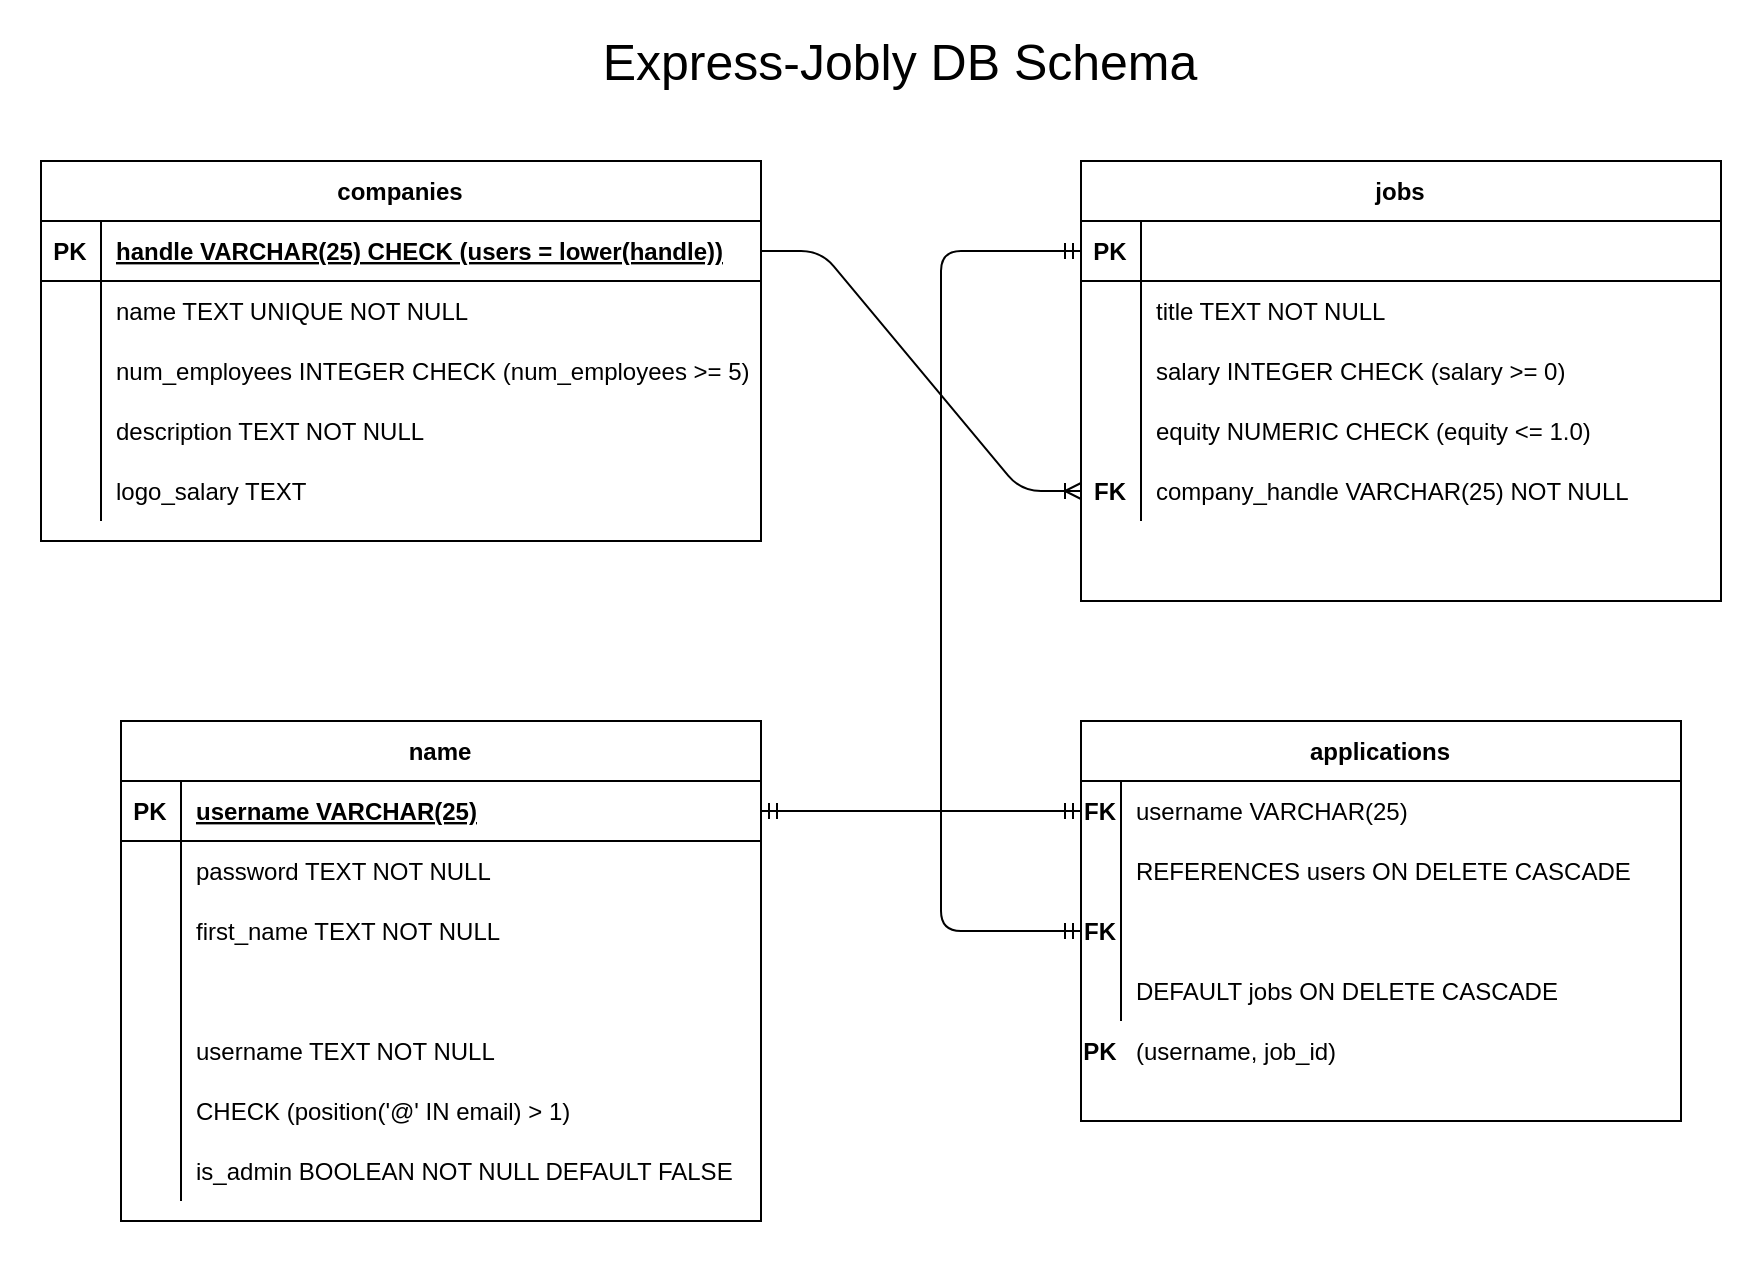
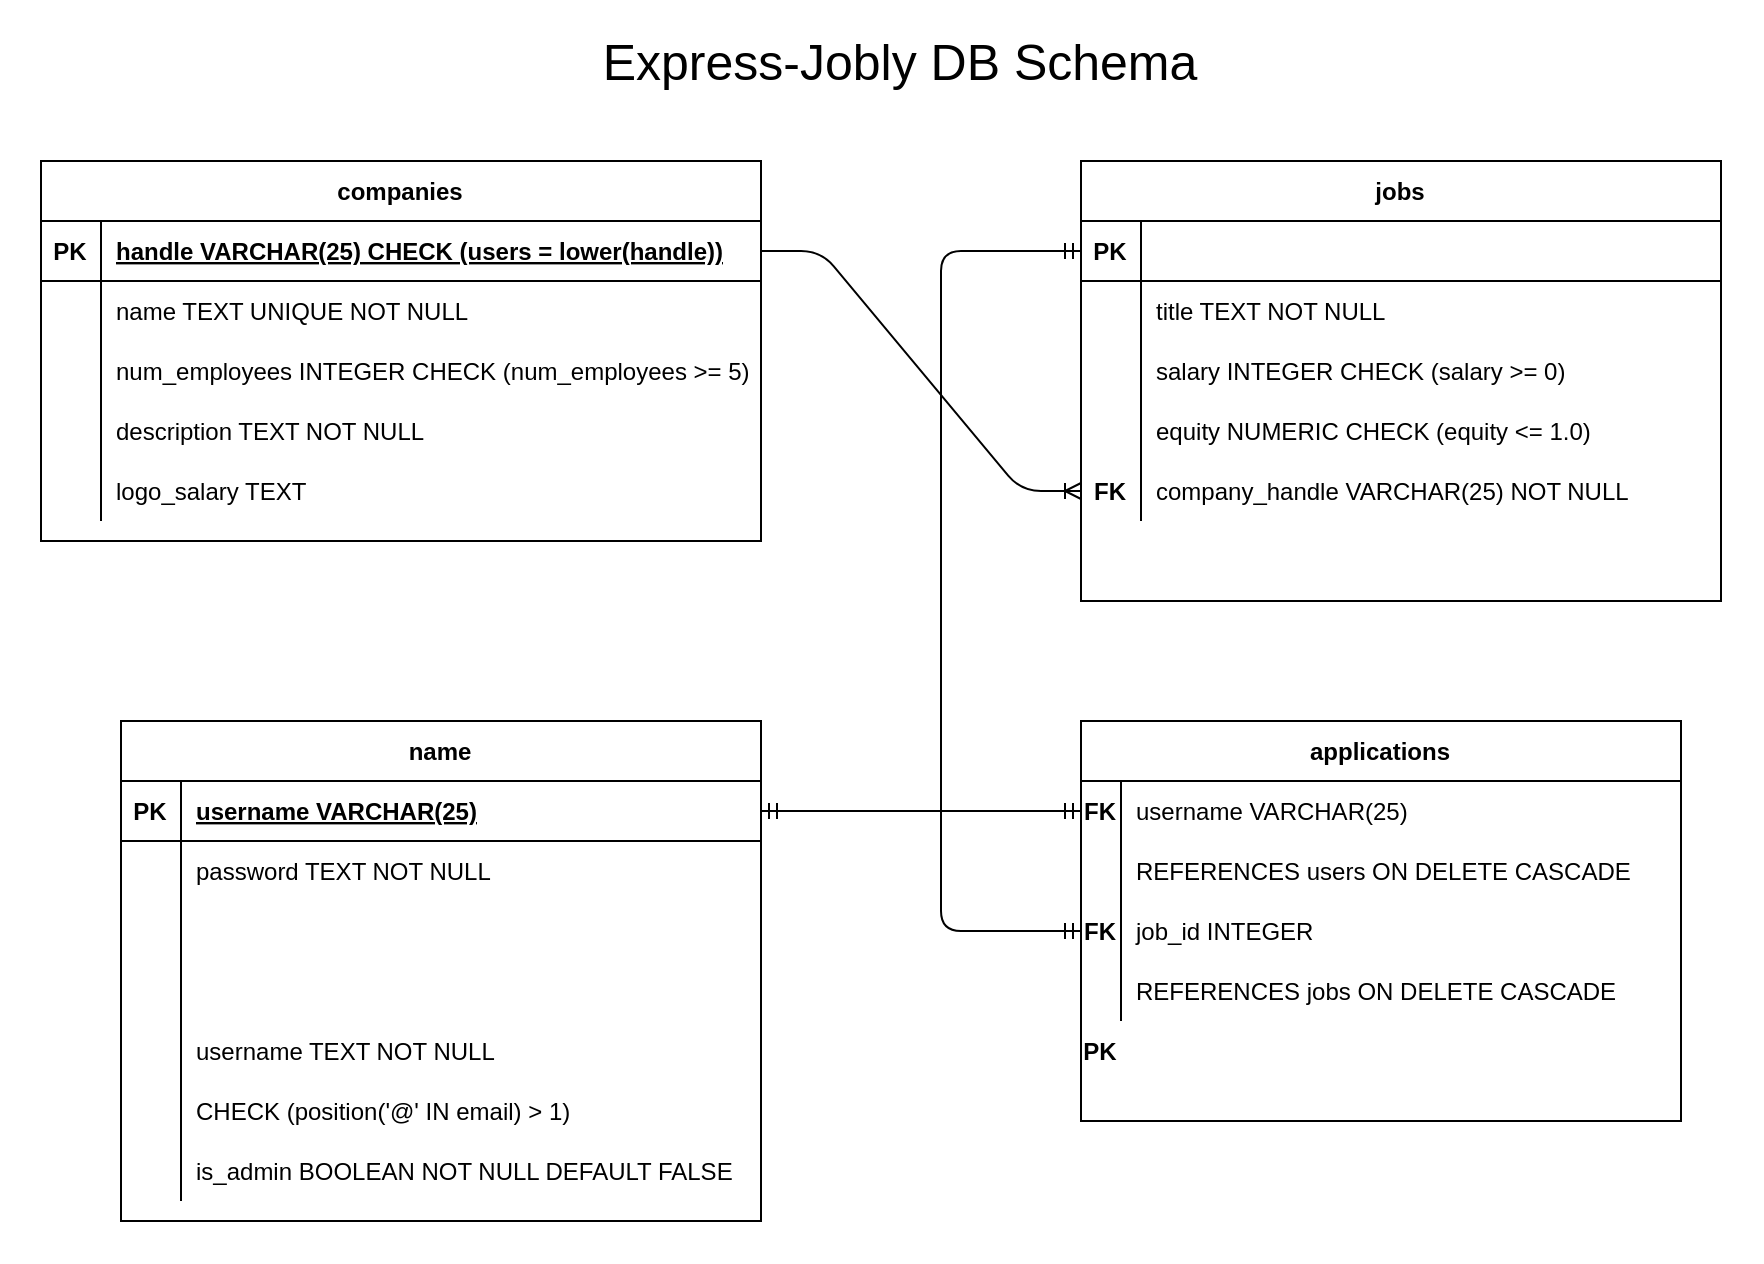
(471, 931) -> none
none -> (1401, 931)
(1325, 992) -> (1345, 992)
(1401, 1051) -> none
